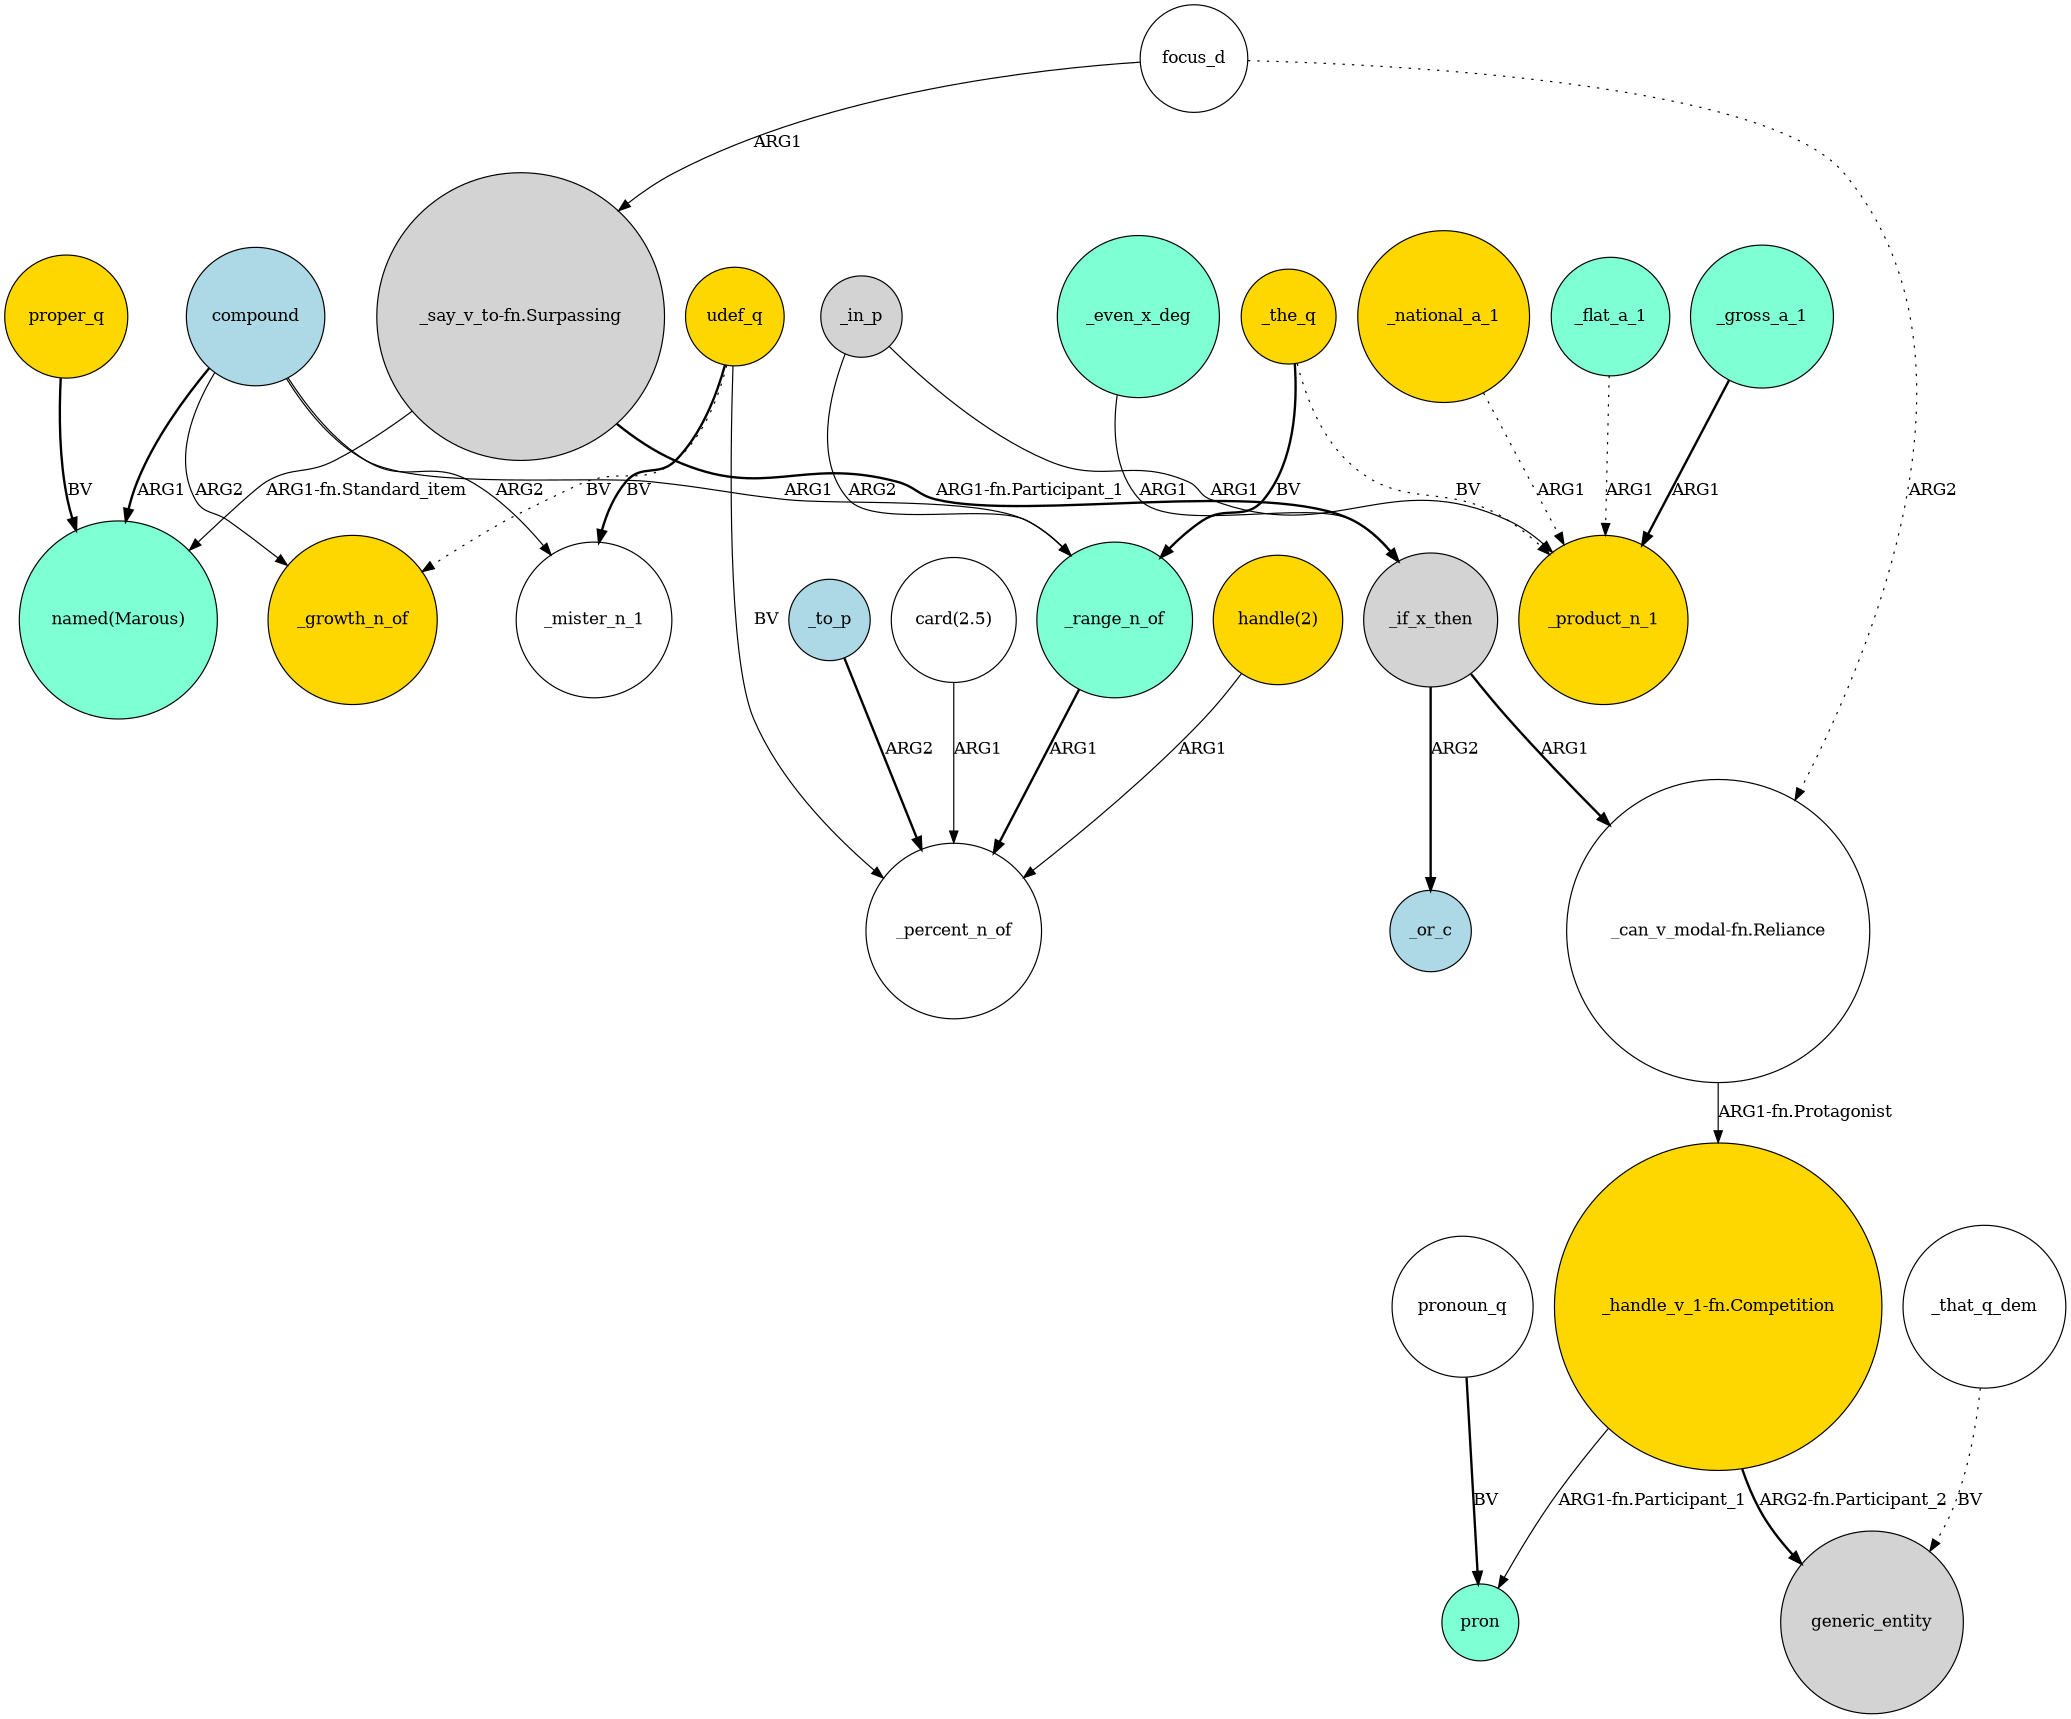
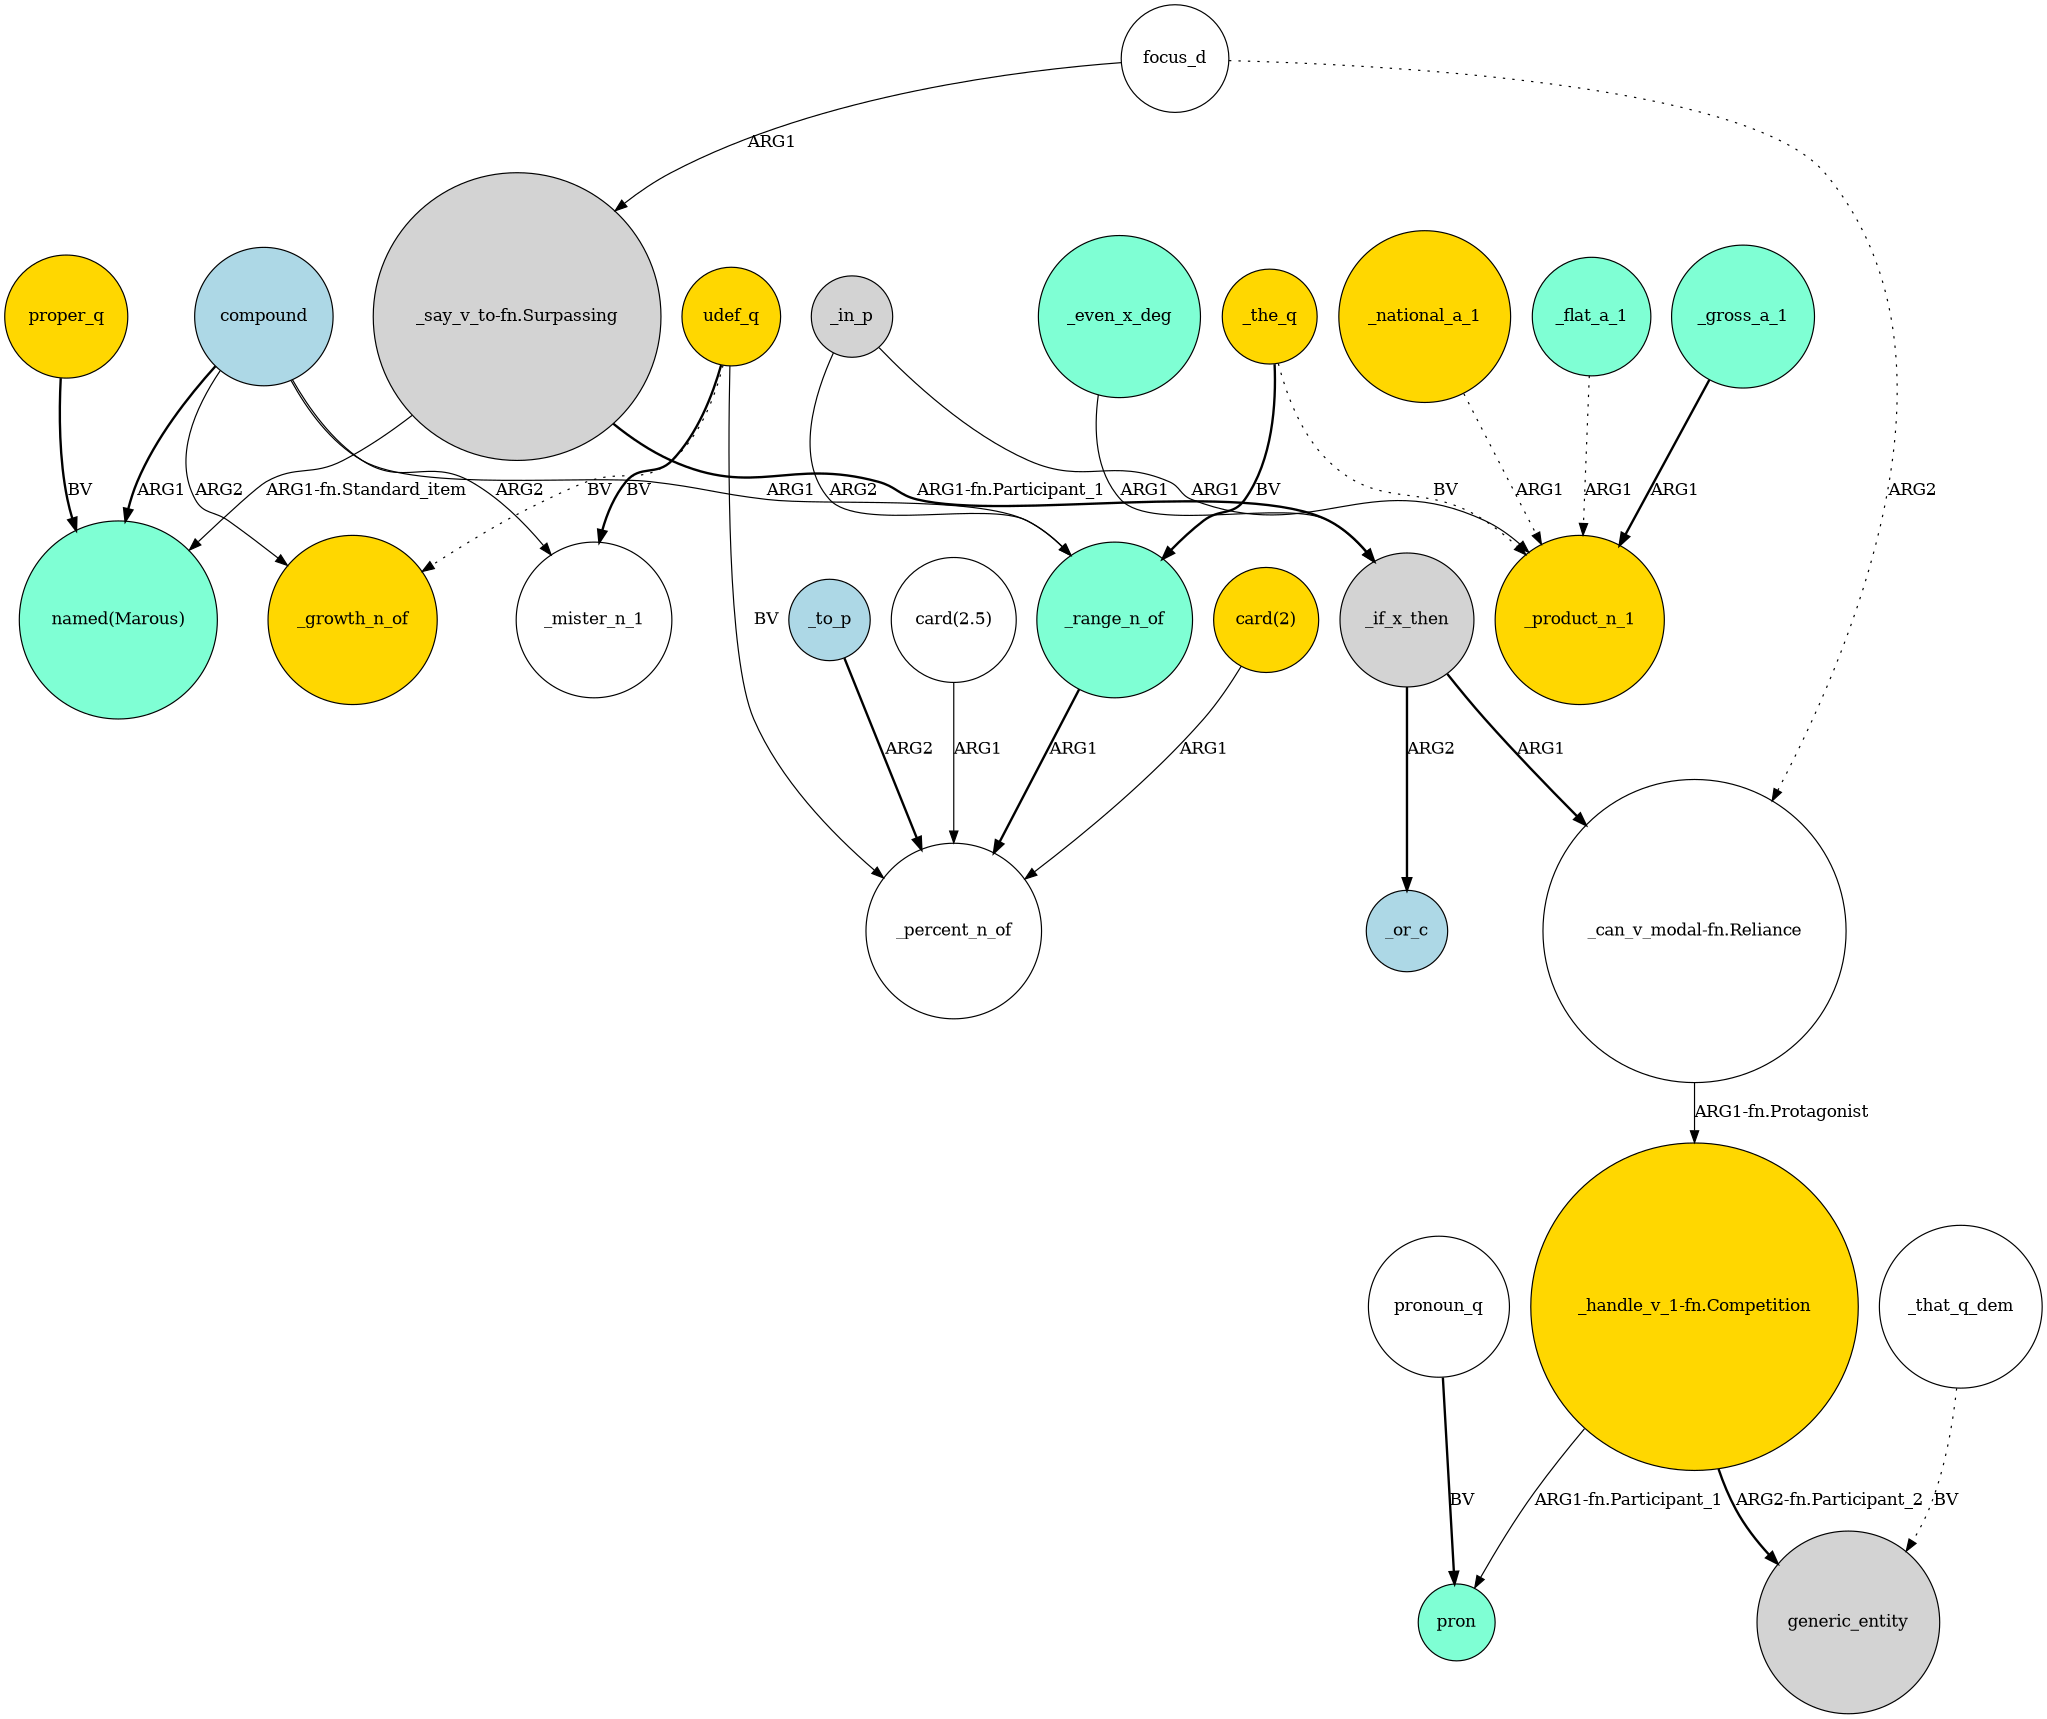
(1278, 620) -> (1266, 620)
